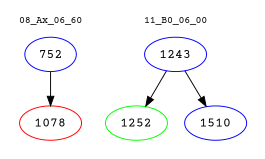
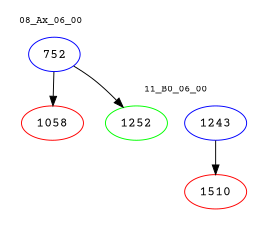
(51, 21) -> (51, 21)
(159, 84) -> (105, 89)
(51, 123) -> (52, 123)
(216, 123) -> (216, 192)
